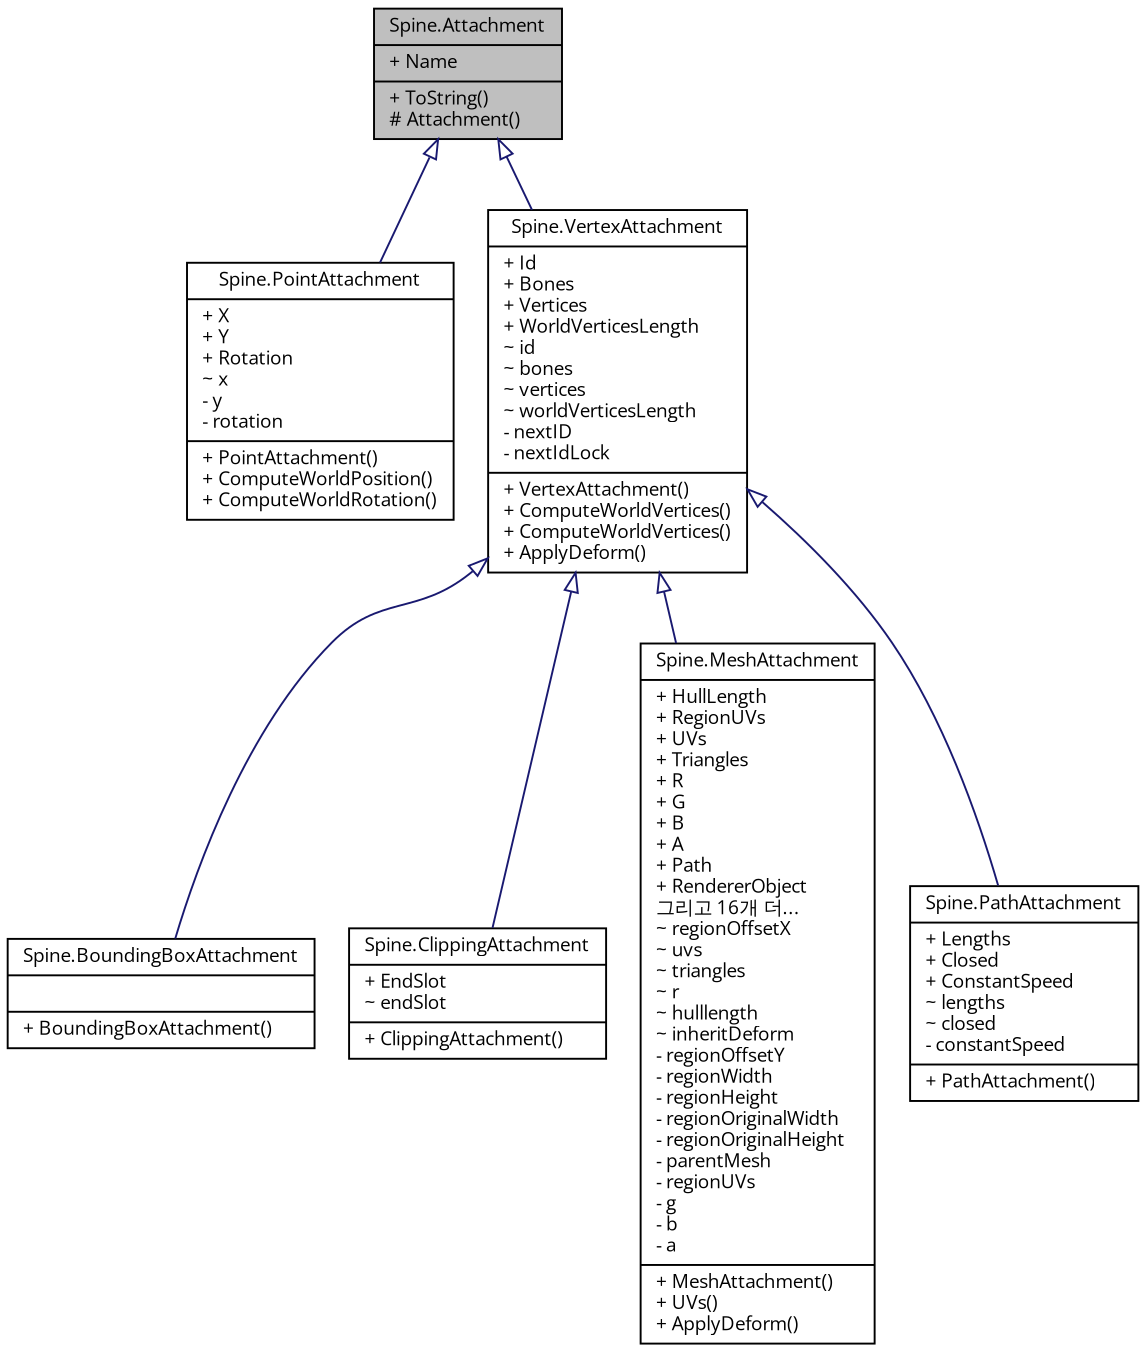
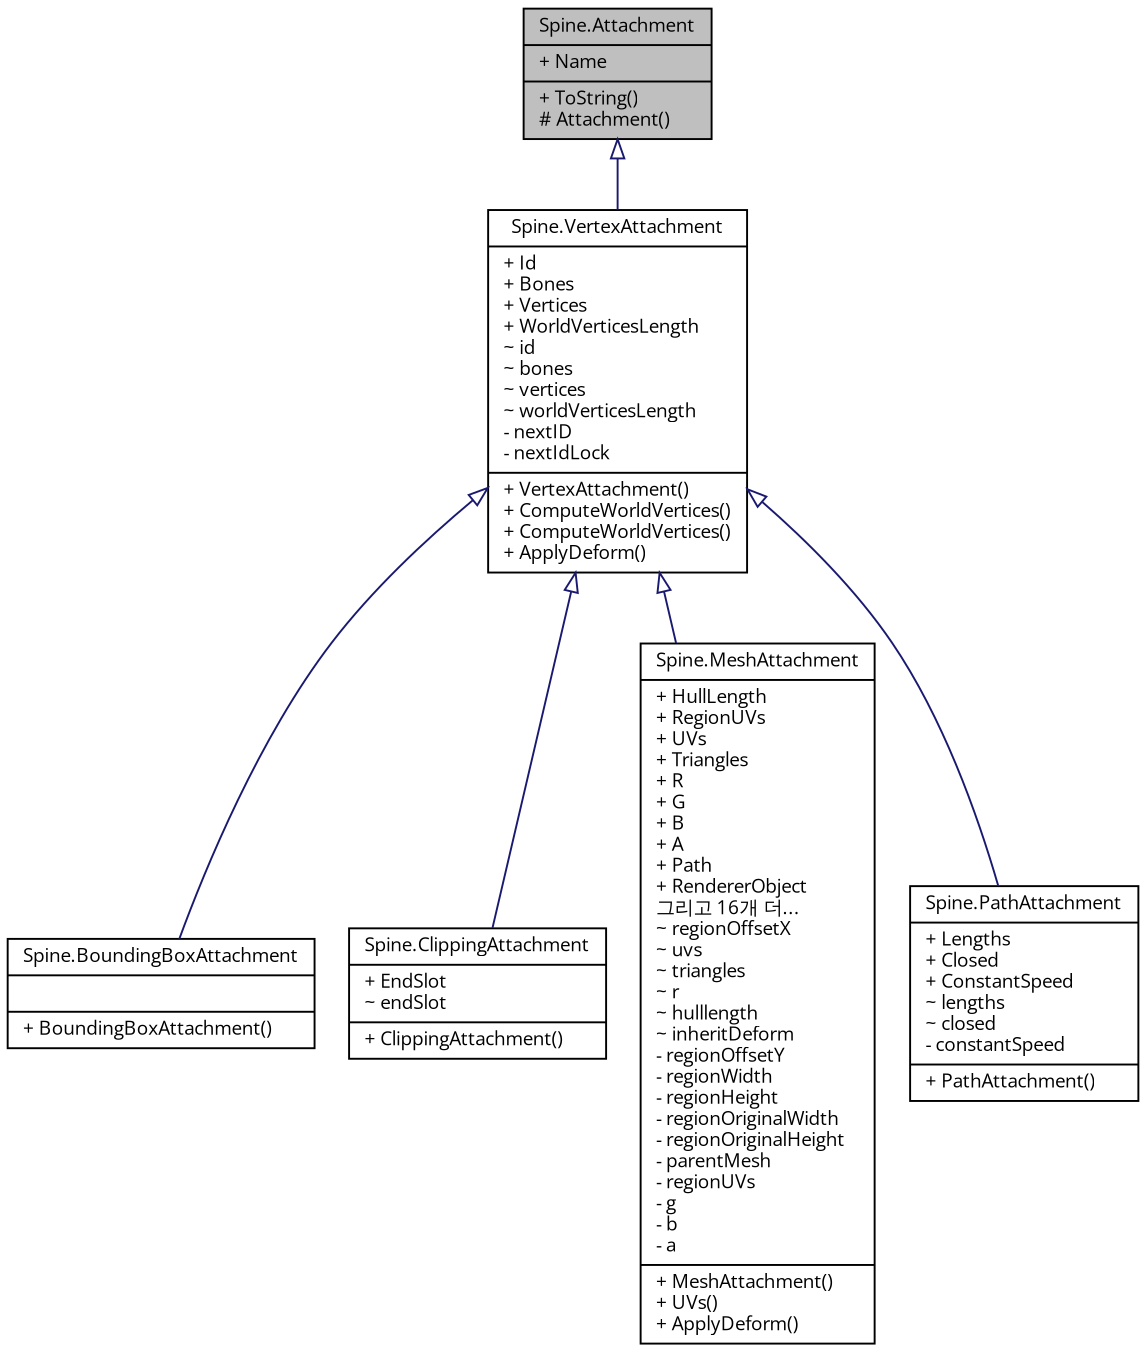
(320, 391) -> none
